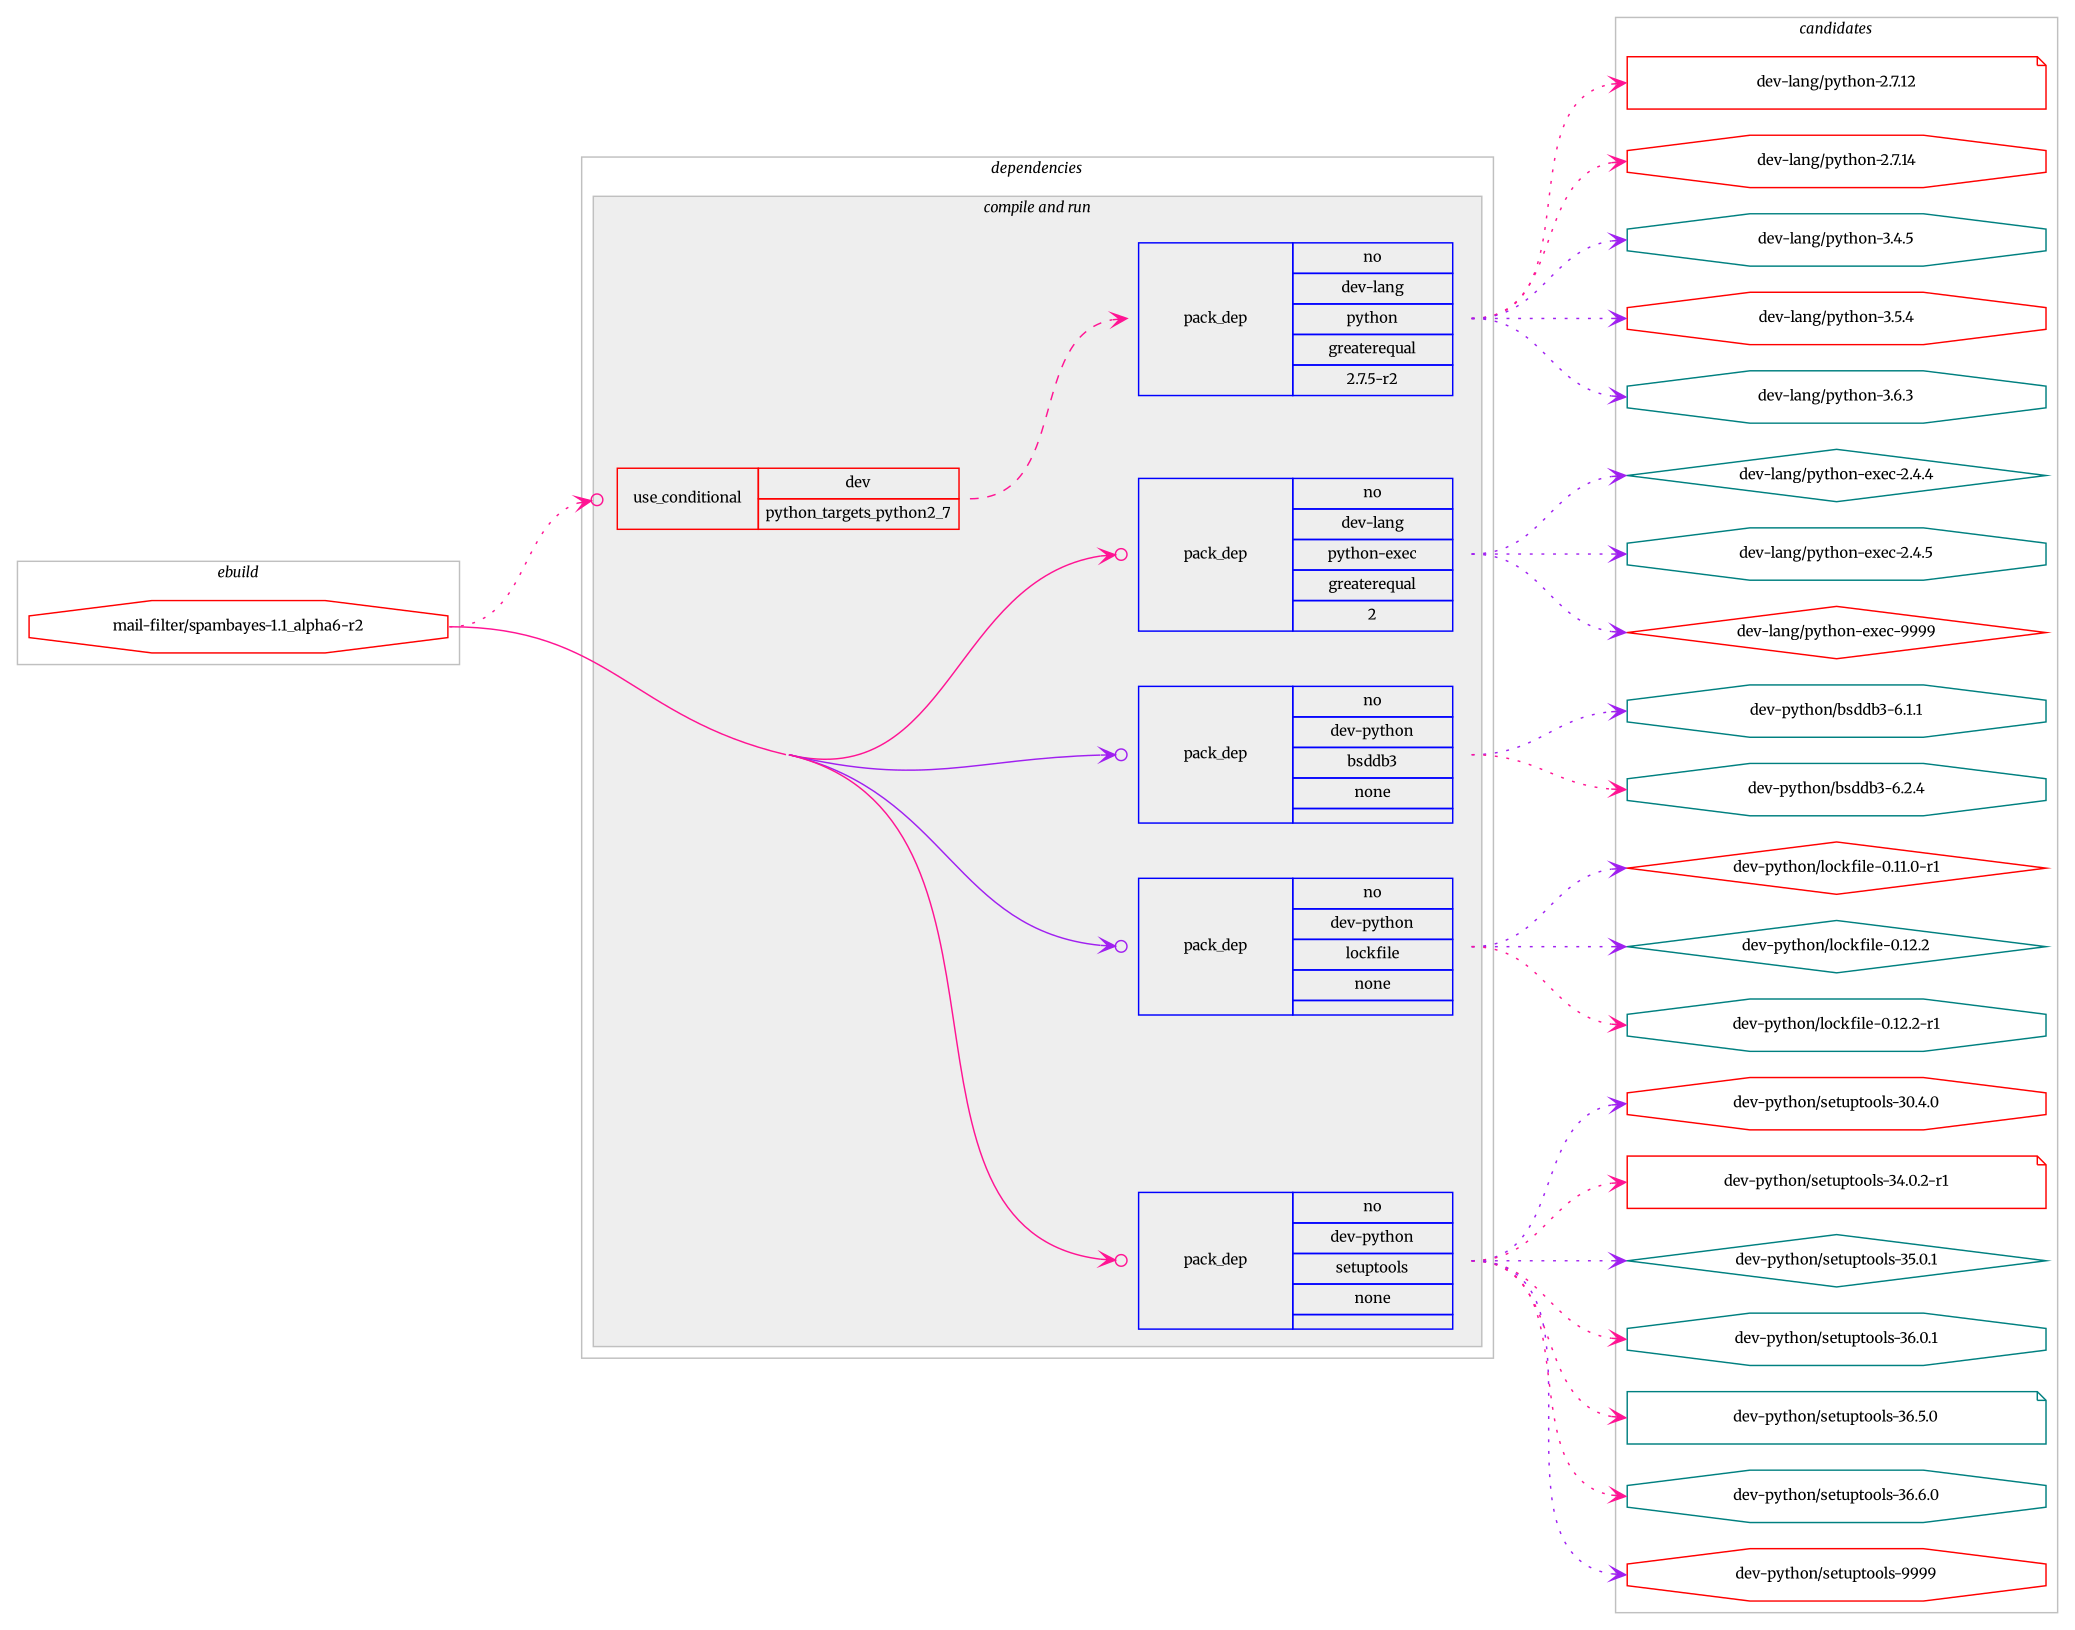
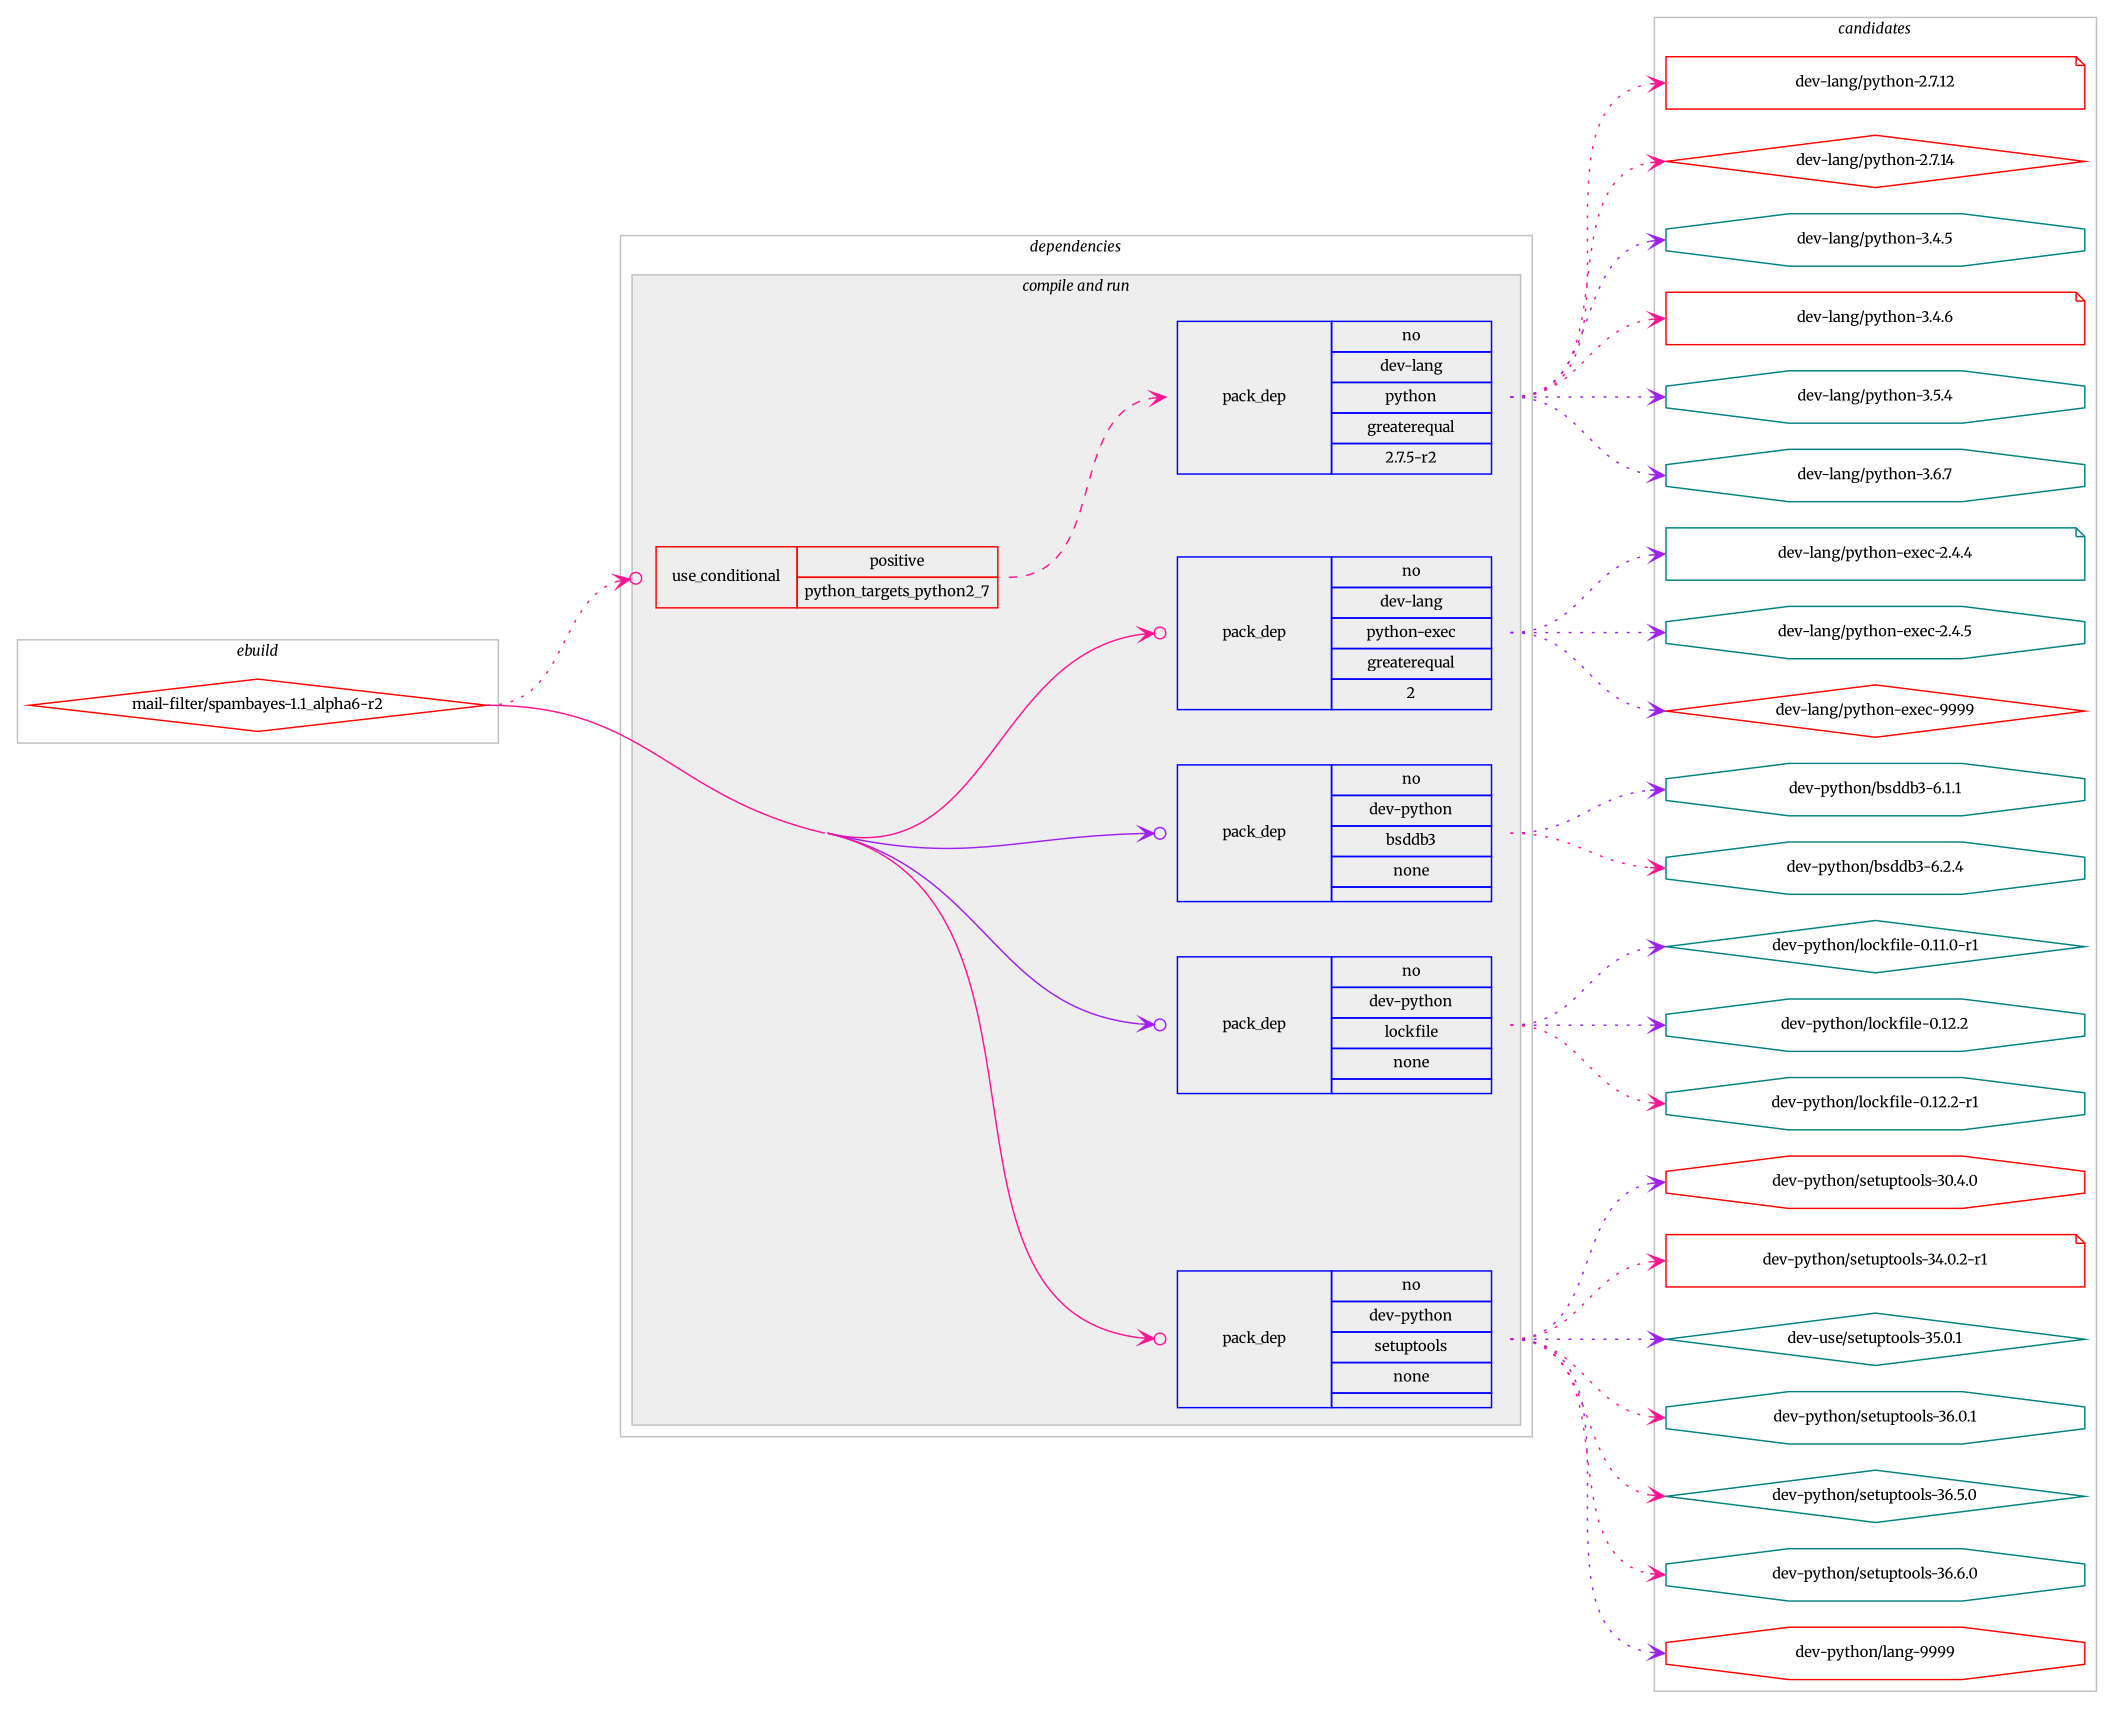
(1837, 161) -> (1875, 161)
(1837, 318) -> (1875, 397)
none -> (1875, 318)
(1837, 397) -> (1875, 476)
(1837, 476) -> (1875, 554)
(859, 483) -> (897, 561)
(238, 627) -> (258, 705)
(1837, 868) -> (1875, 947)
(1837, 947) -> (1875, 1025)
(1837, 1261) -> (1875, 1339)
(1837, 1418) -> (1875, 1496)
(1837, 1575) -> (1875, 1653)
